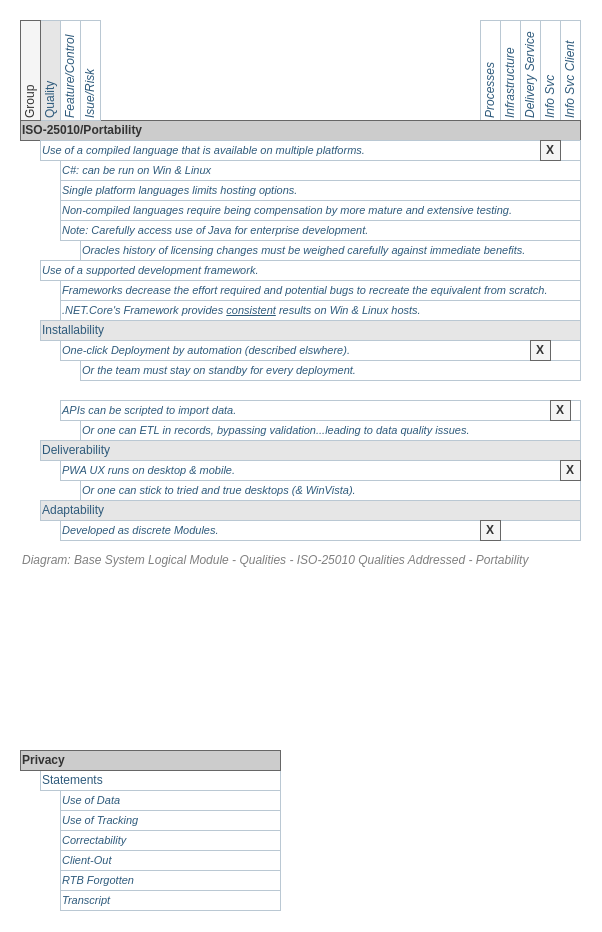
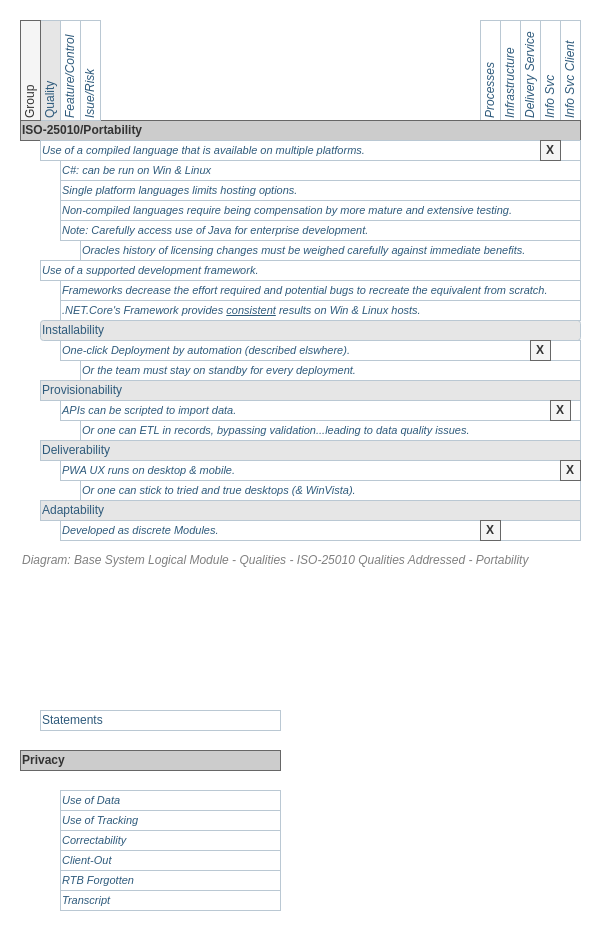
(311, 331) -> (311, 331)
none -> (311, 391)
(161, 781) -> (161, 721)
